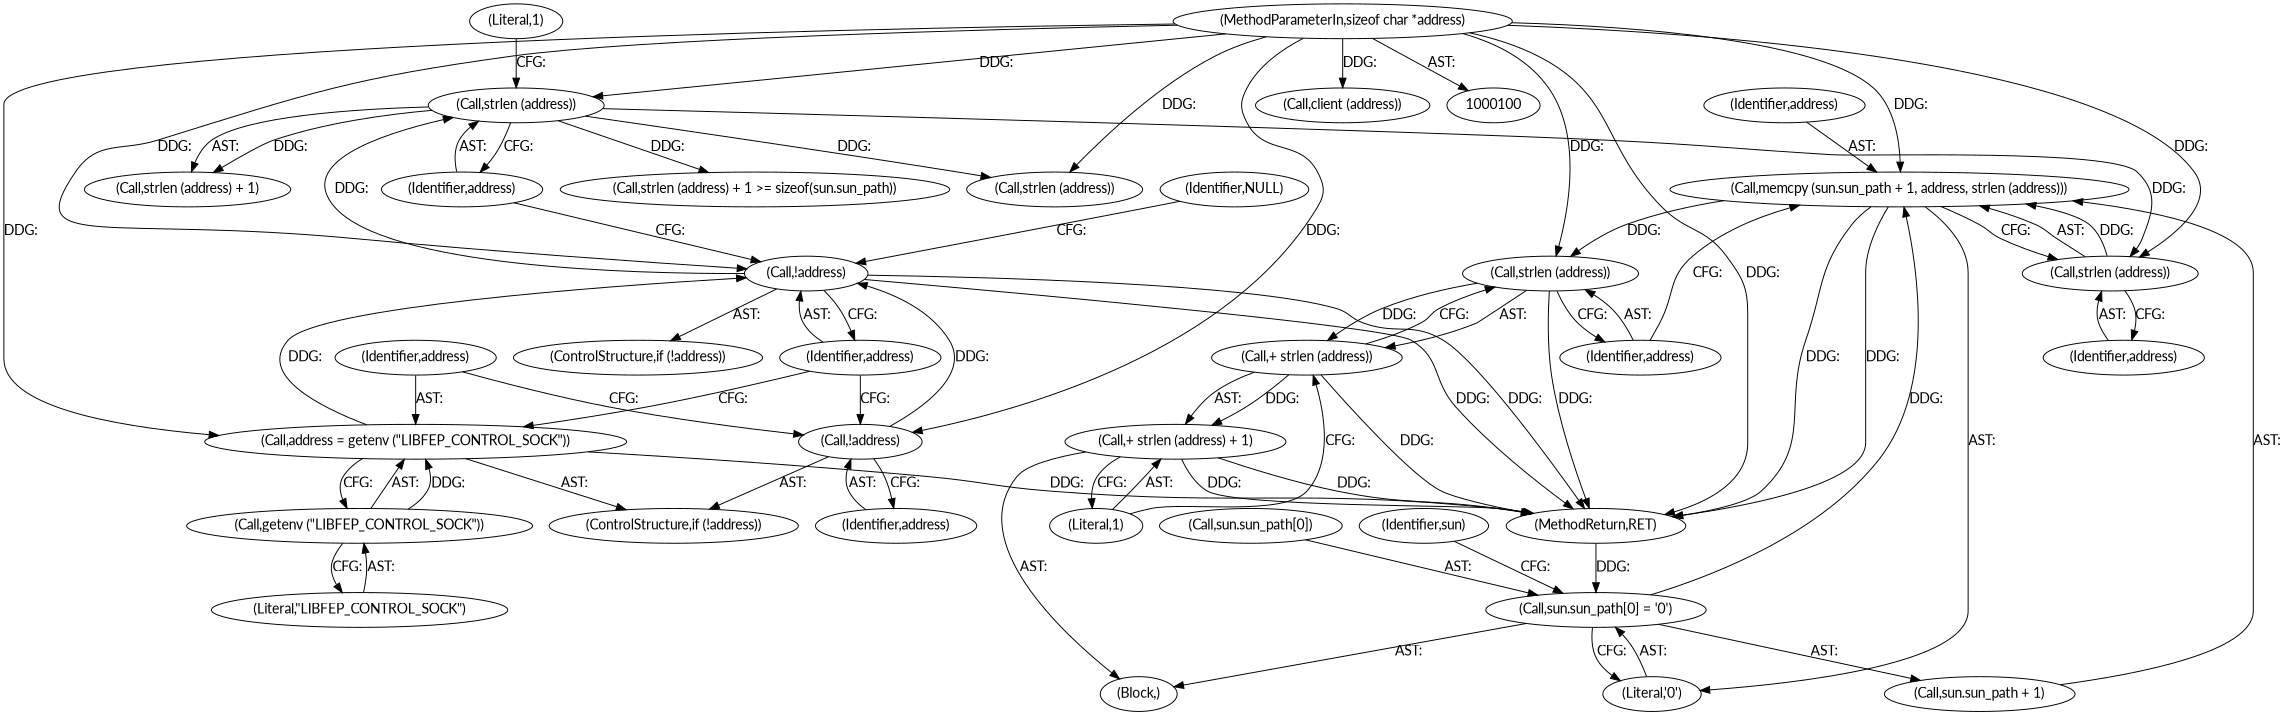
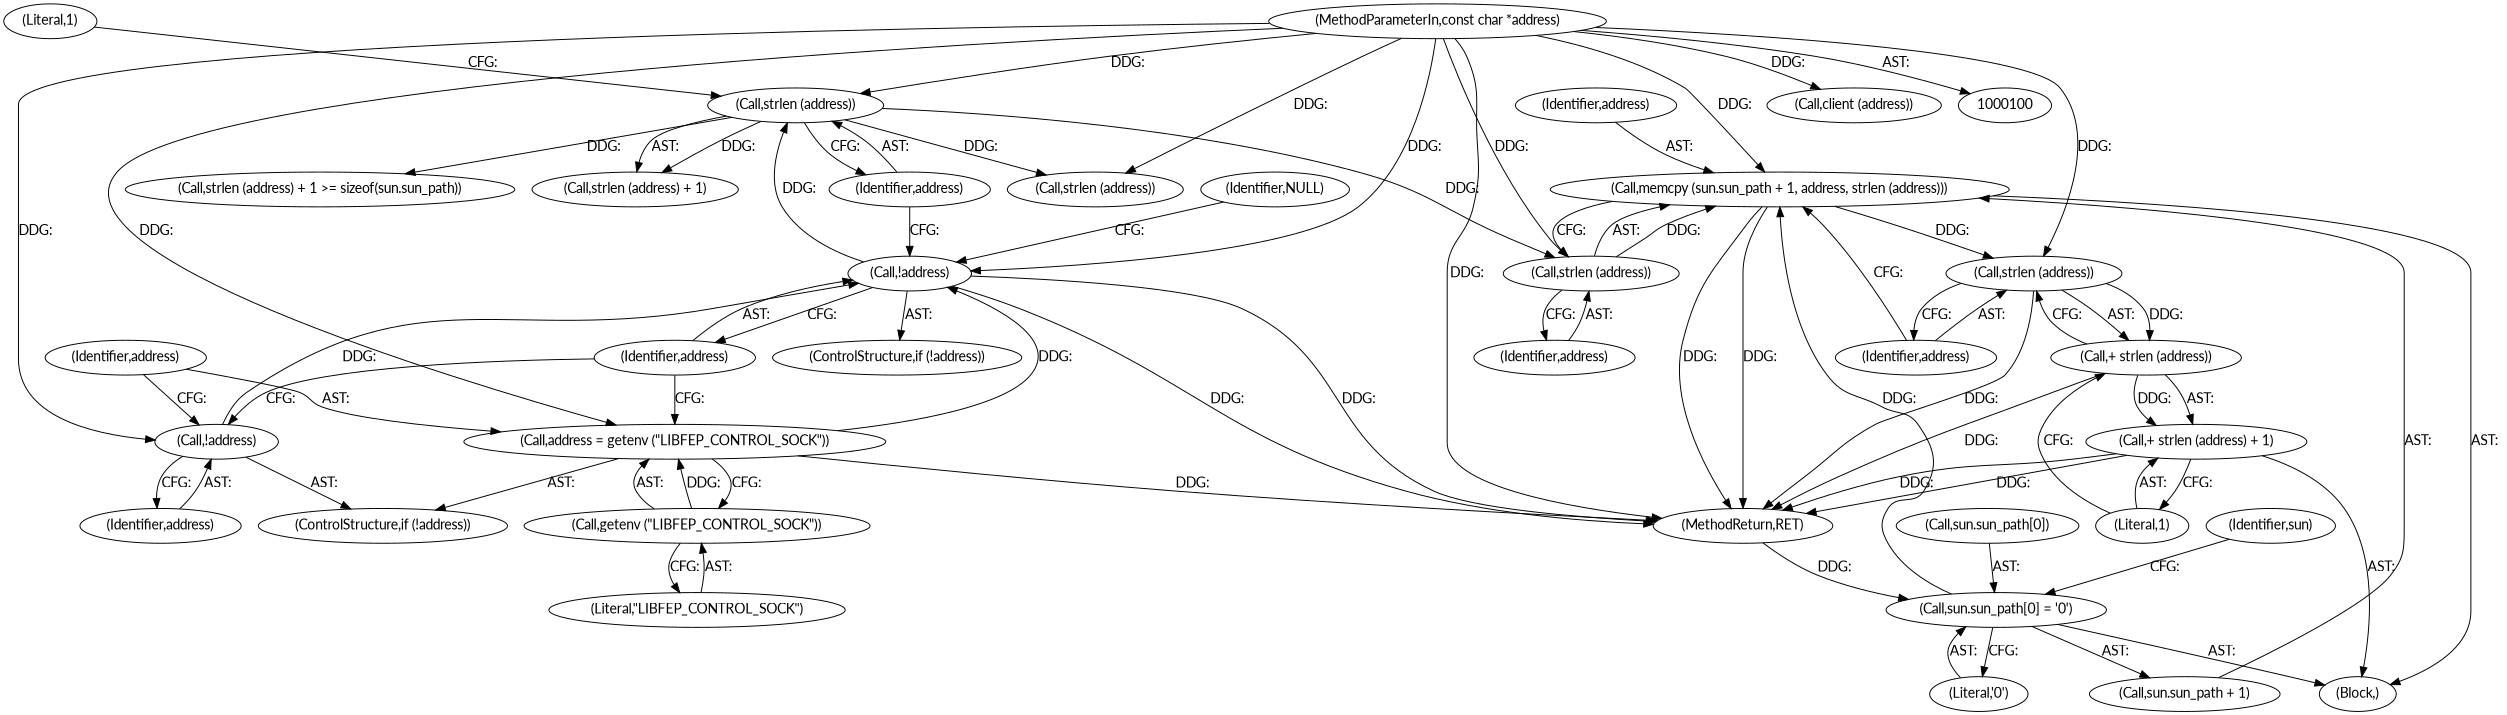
(1343, 21) -> (1438, 21)
(1968, 542) -> (2456, 255)
